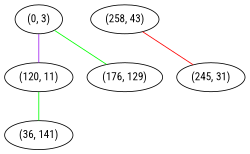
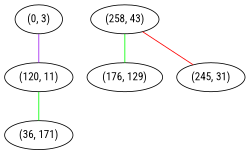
(81, 47) -> (125, 48)
(39, 135) -> (39, 135)
